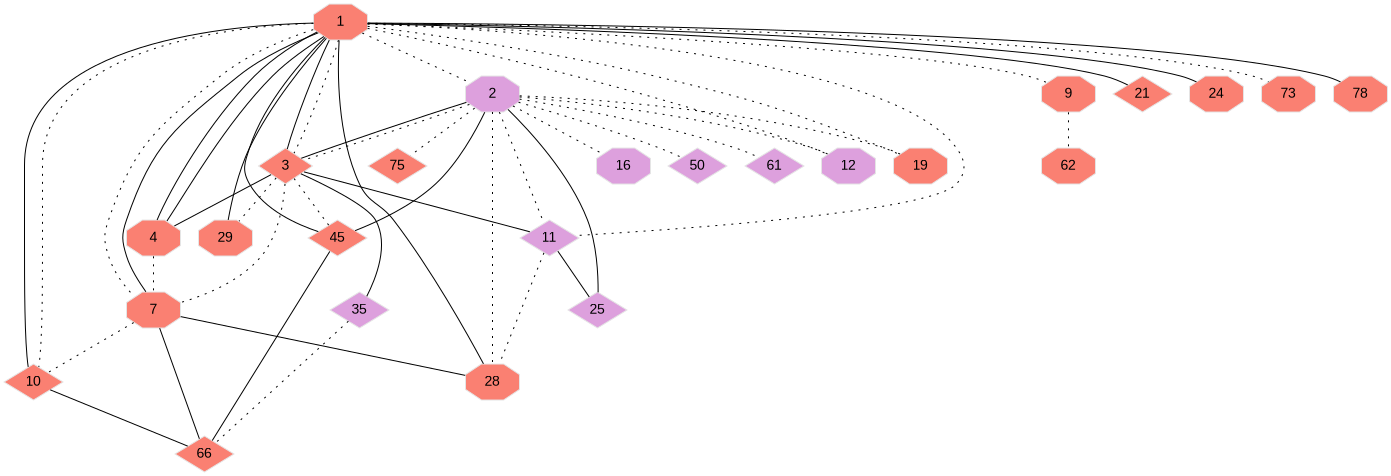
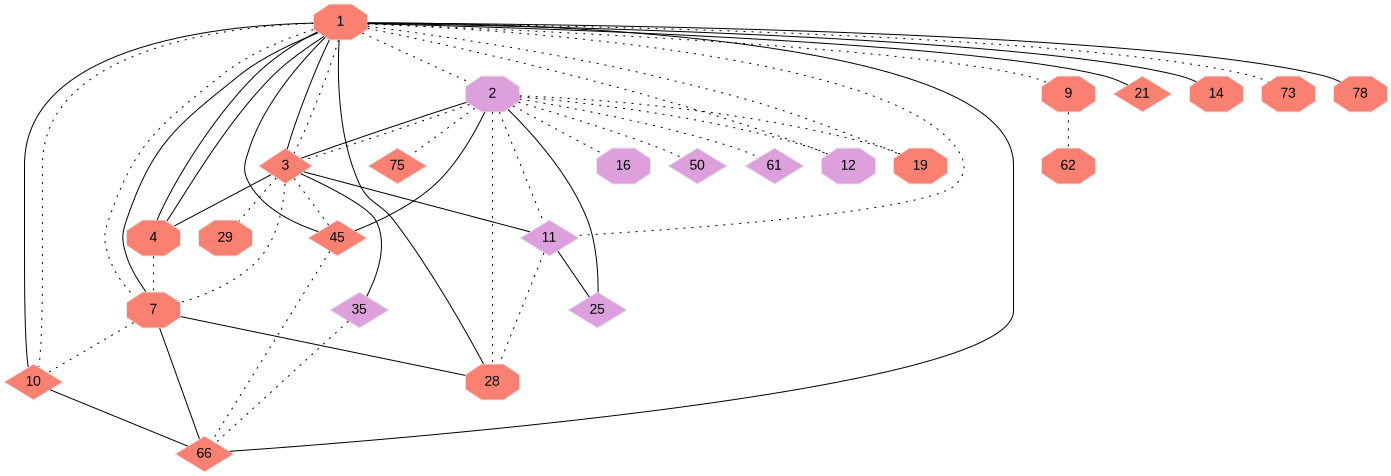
(1216, 94) -> (1216, 94)
(264, 122) -> (1014, 297)
(271, 346) -> (271, 346)
